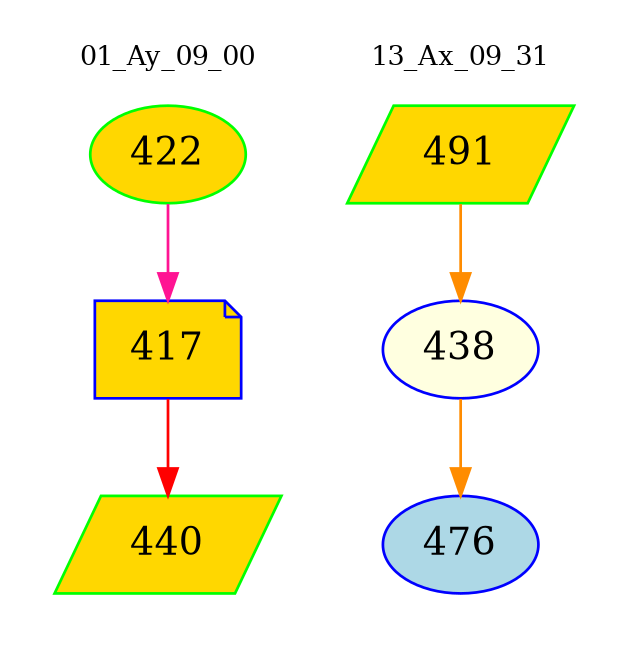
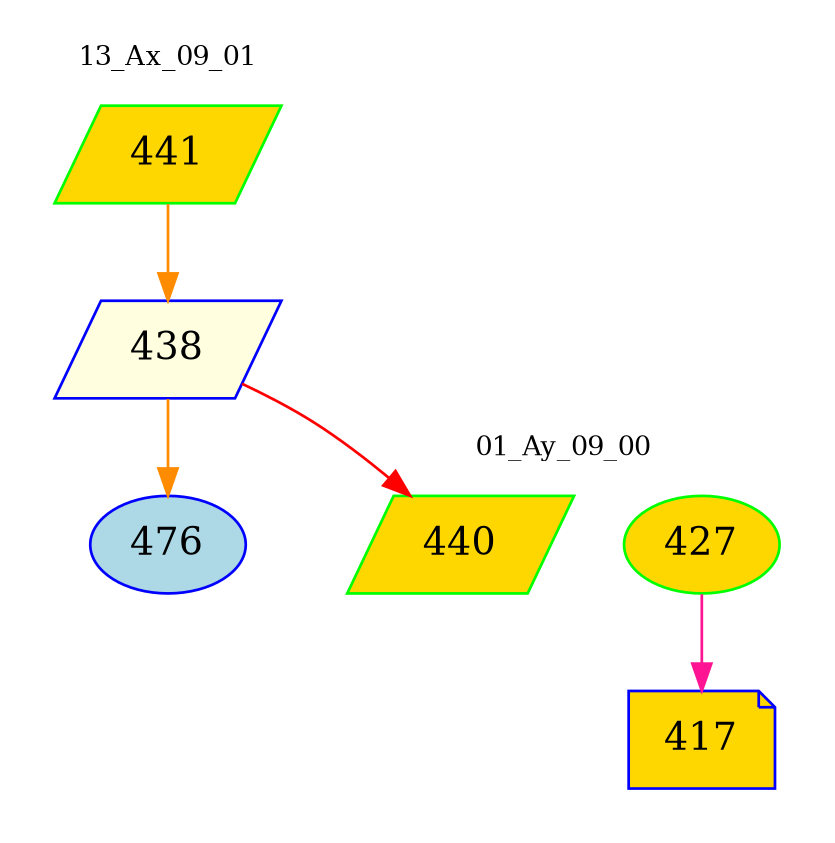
(461, 58) -> (168, 58)
(168, 154) -> (702, 545)
(461, 154) -> (168, 154)
(461, 350) -> (168, 350)
(168, 434) -> (344, 443)
